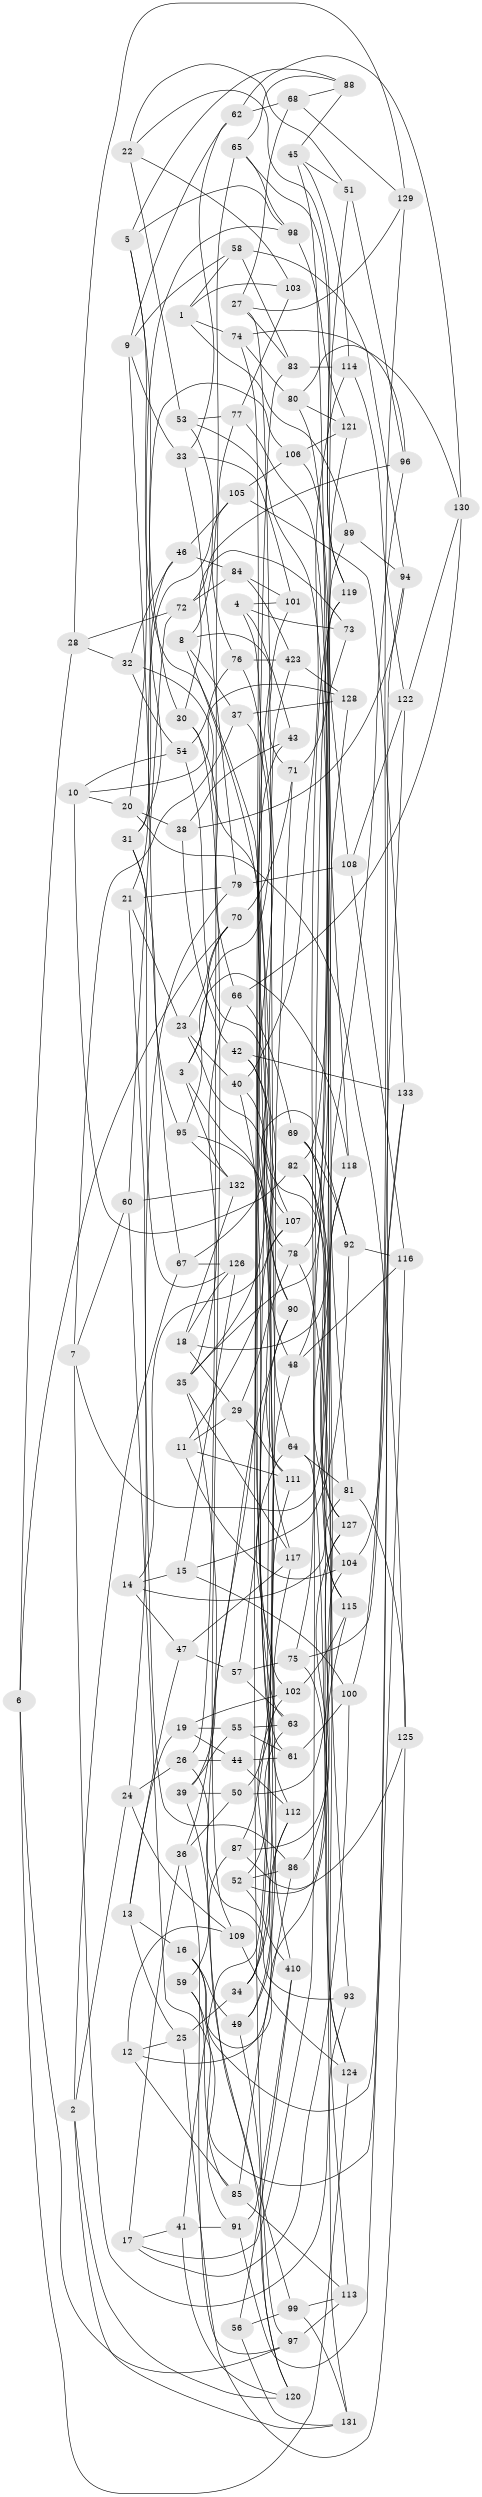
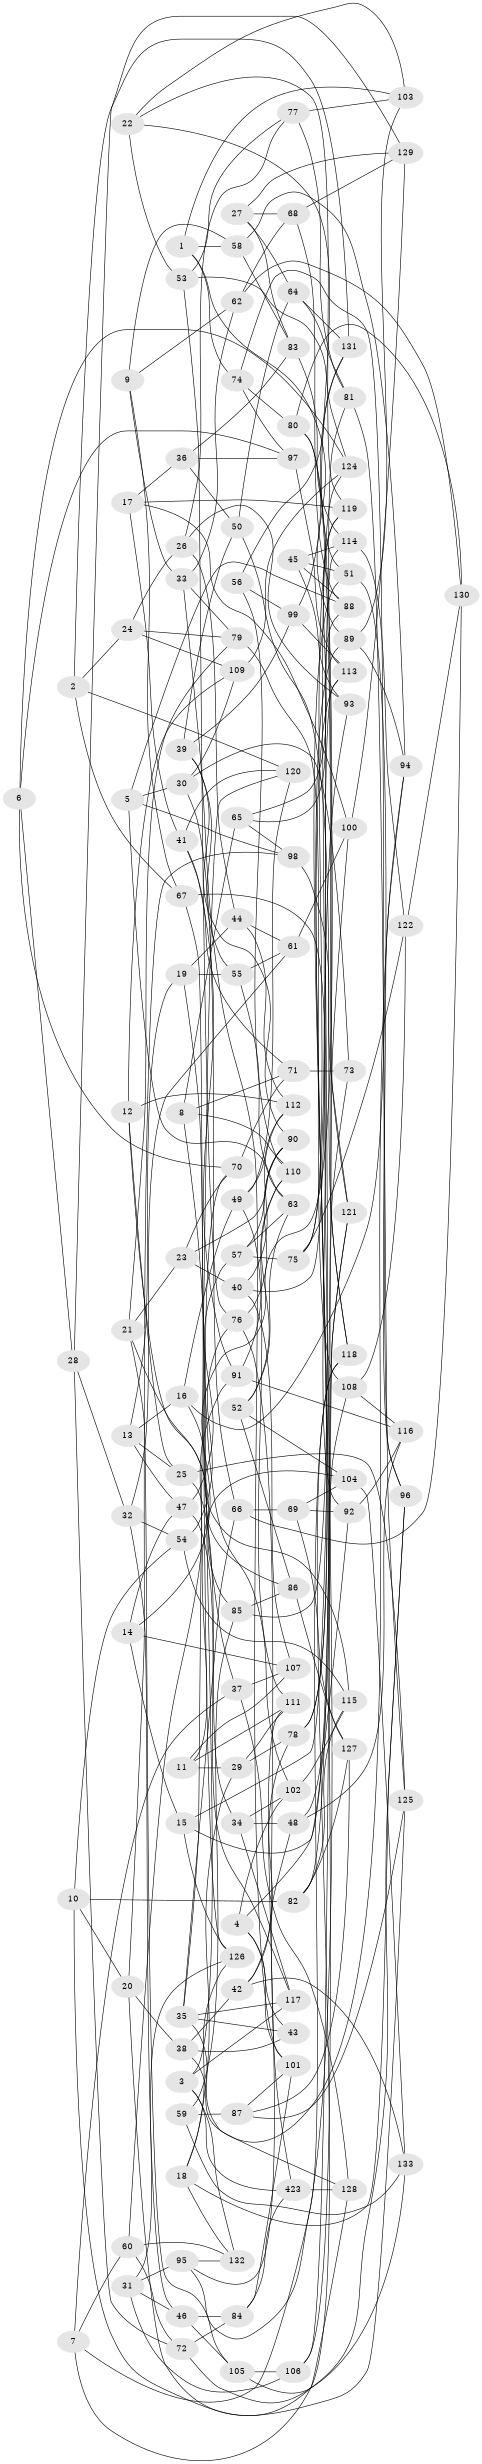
none -> (385, 370)
(293, 1969) -> (293, 1172)
